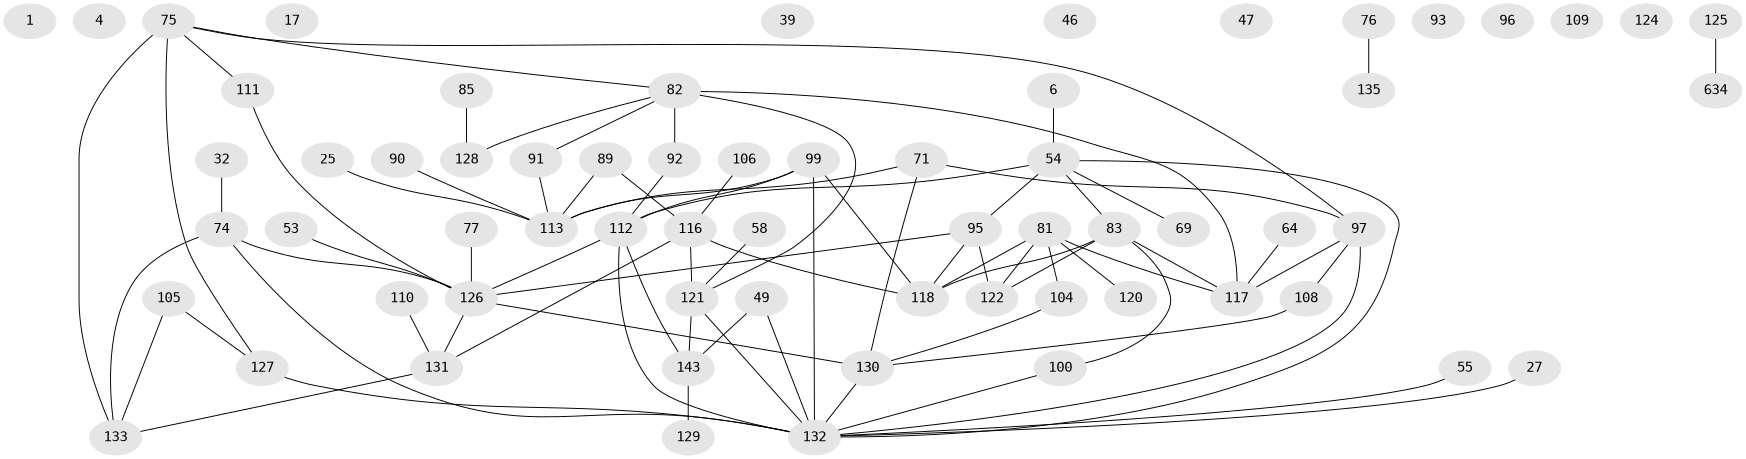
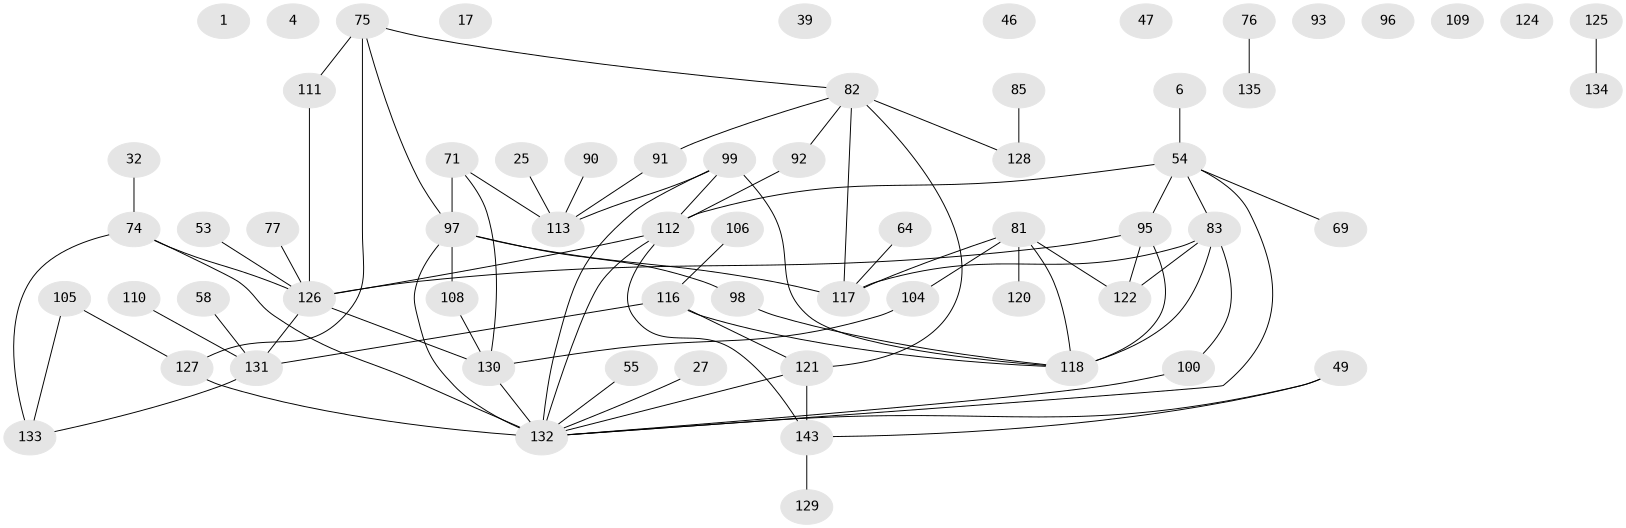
(1716, 91) -> (1596, 91)
(605, 160) -> none
(79, 218) -> none
(719, 271) -> (230, 334)
none -> (737, 299)
